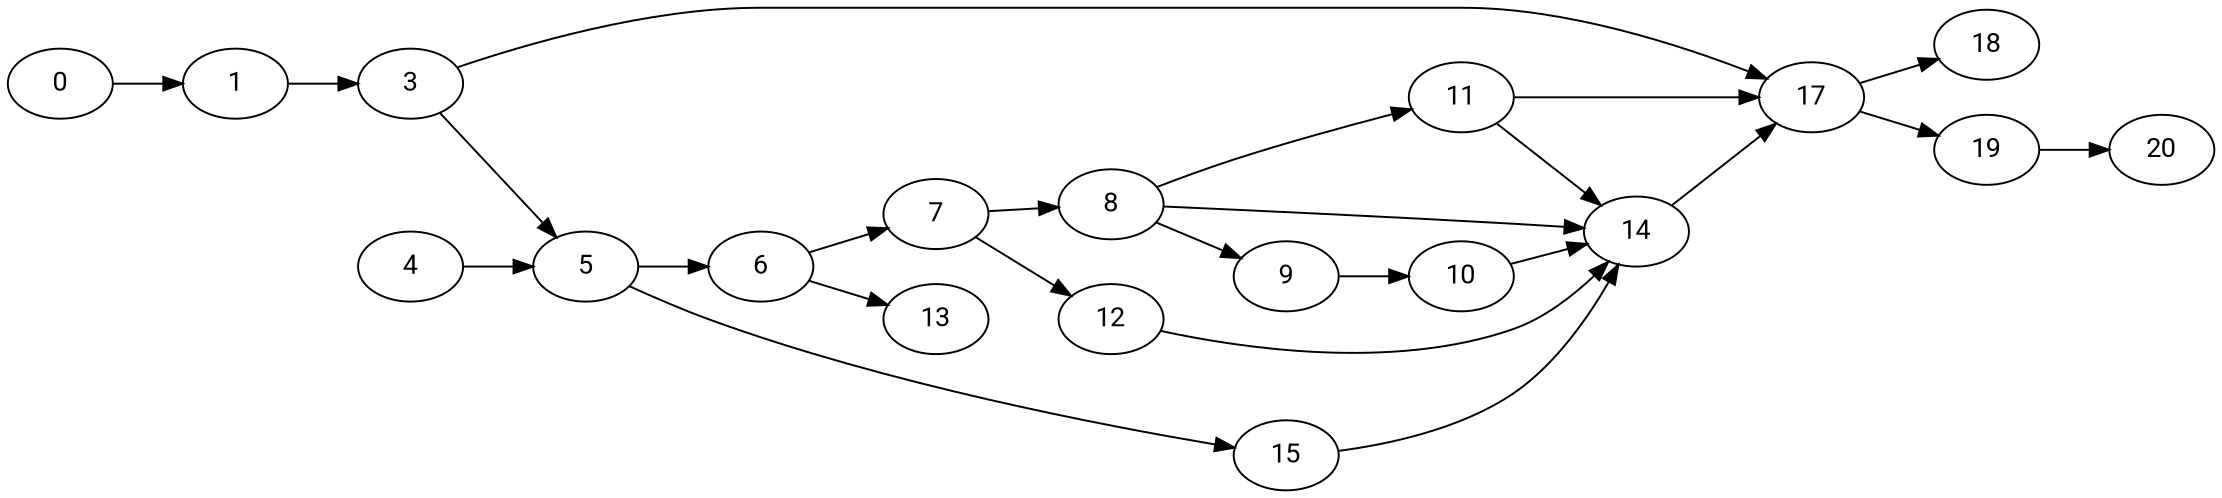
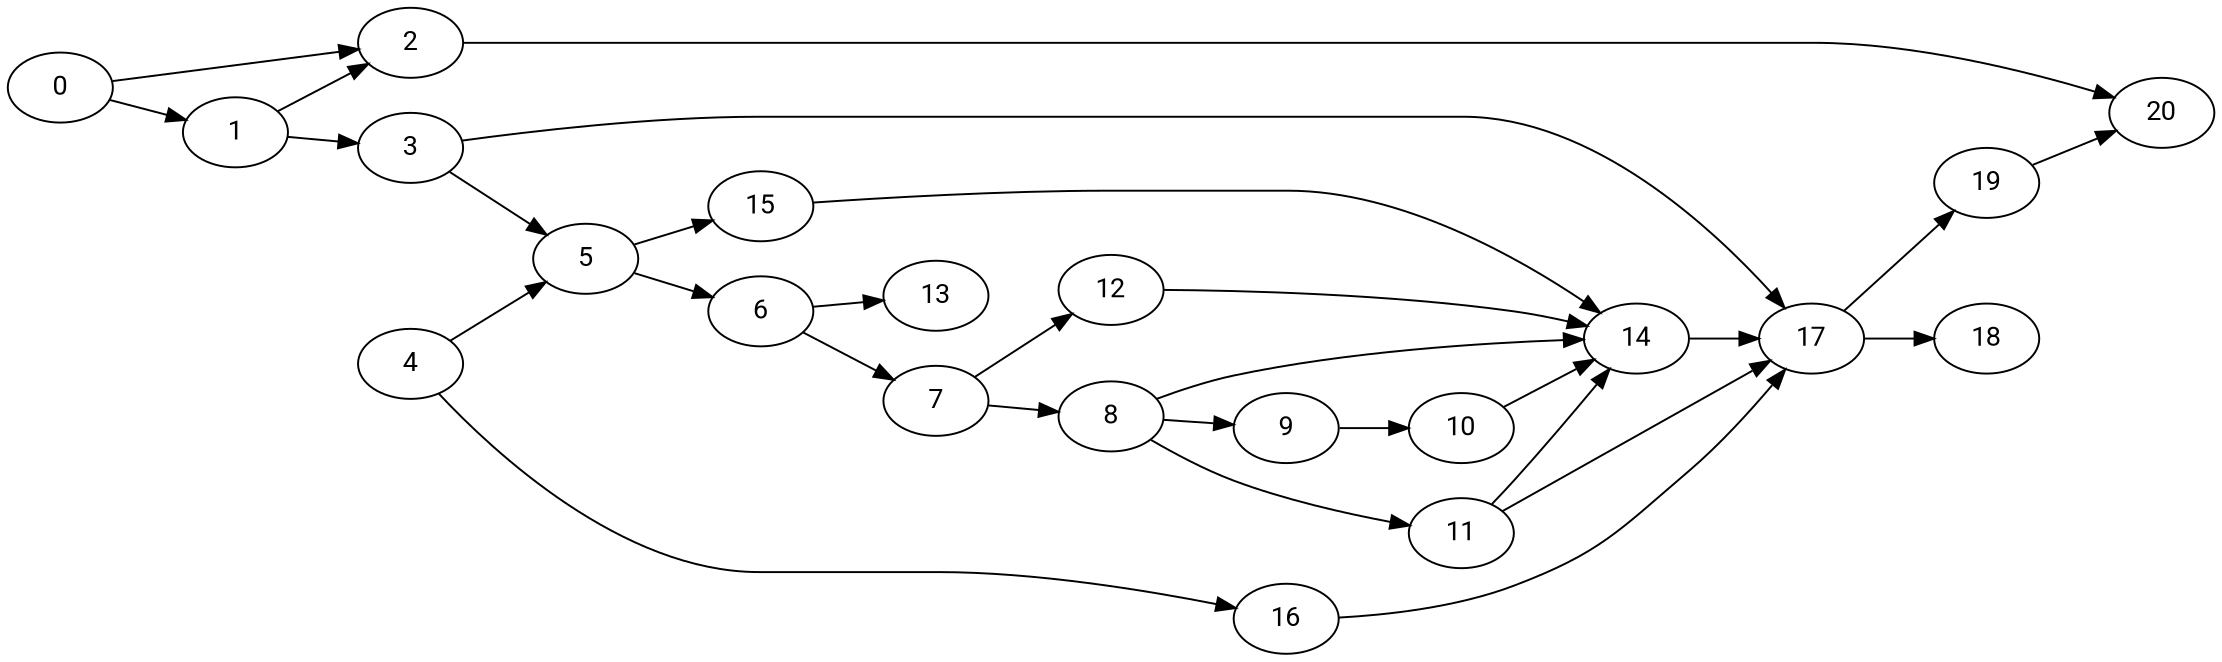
none -> (411, 43)
none -> (1286, 619)
